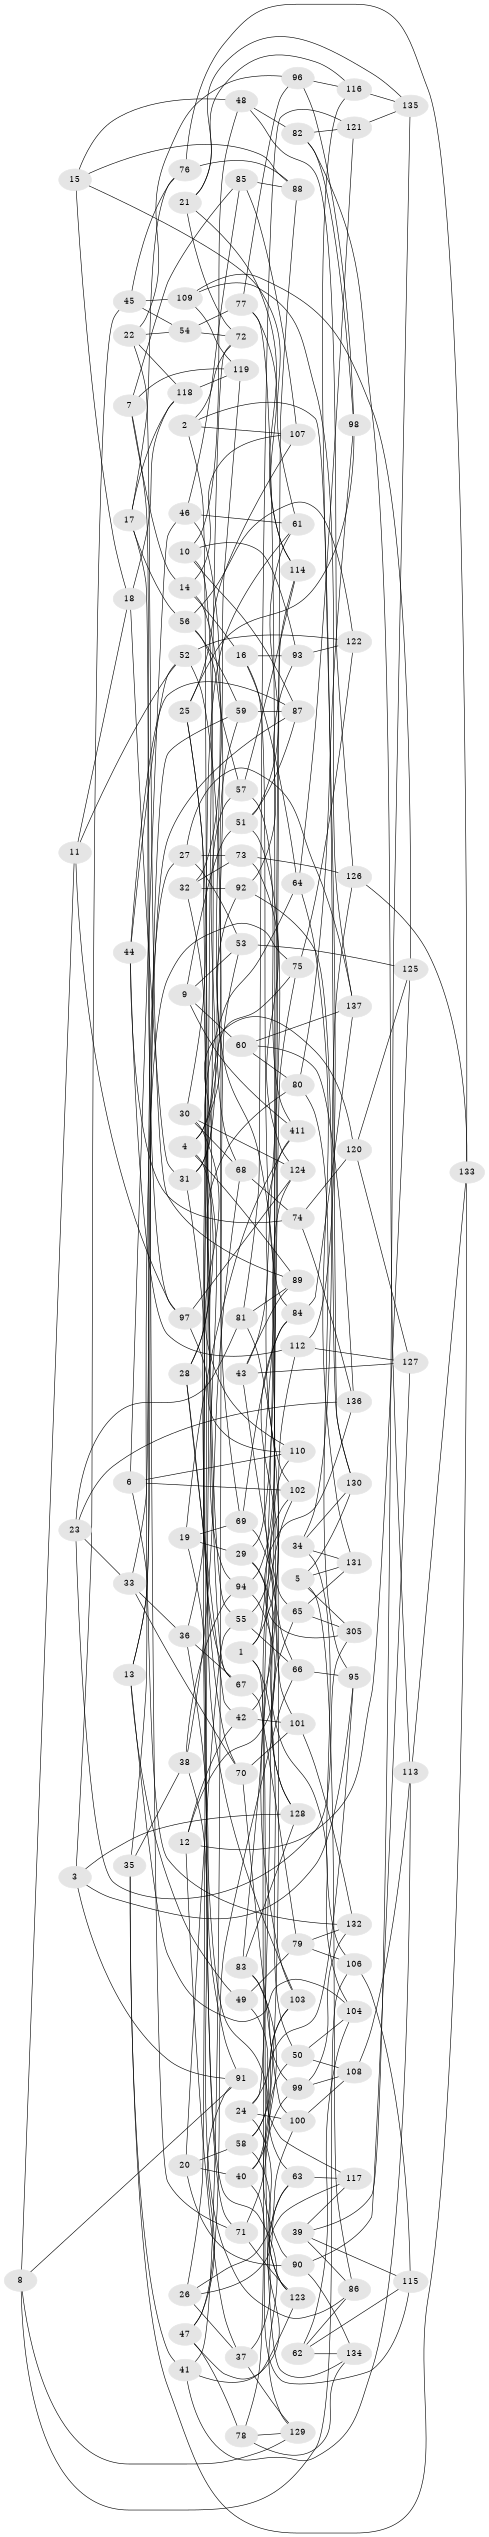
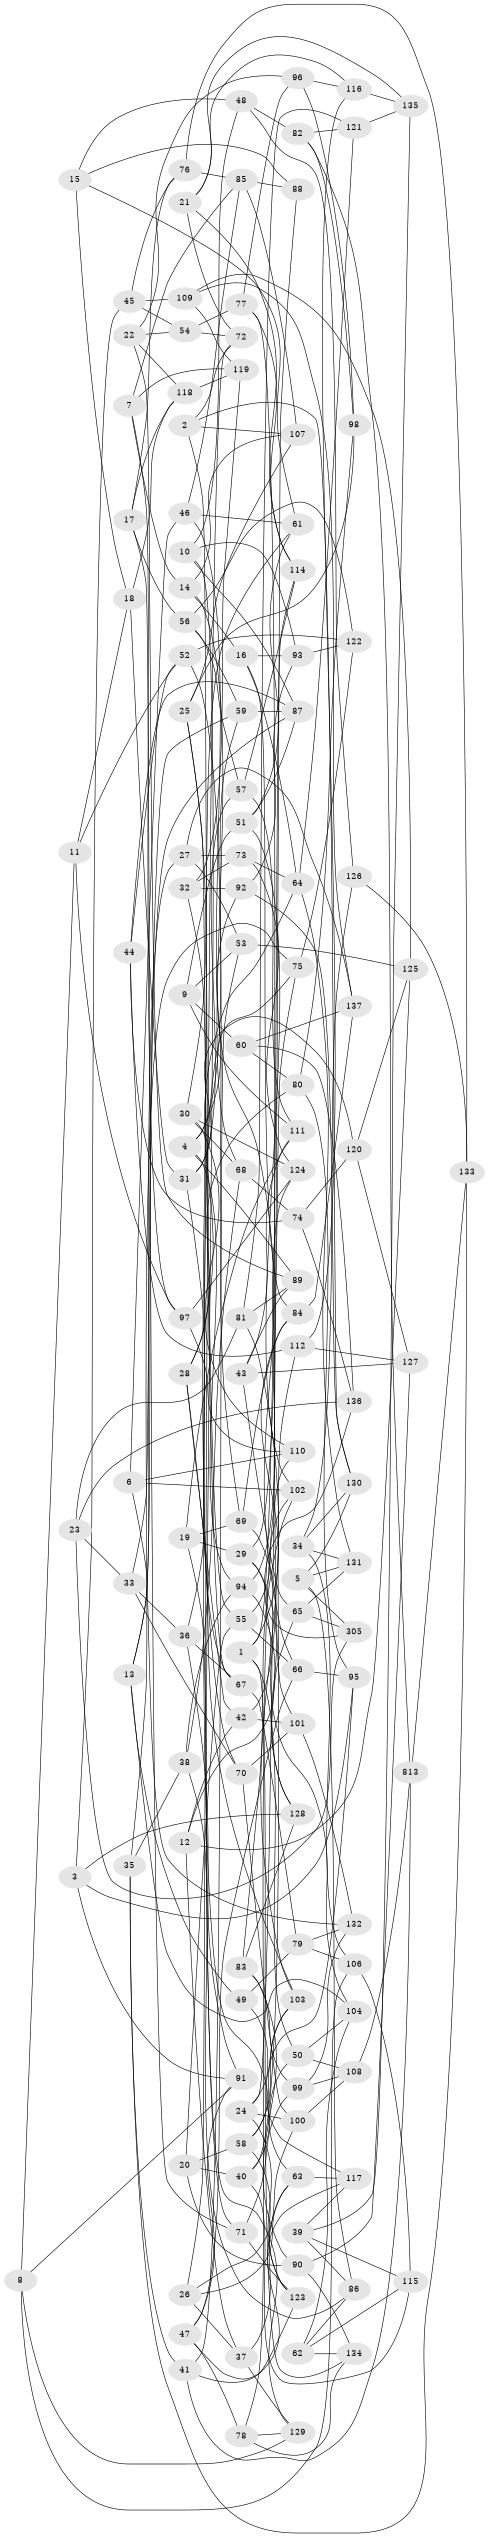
(246, 161) -> (213, 175)
(290, 863) -> (270, 870)
(298, 1131) -> (298, 1131)
(411, 1772) -> (411, 1772)
